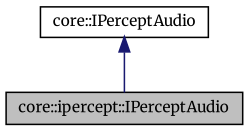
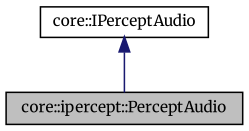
(124, 108) -> (124, 108)
